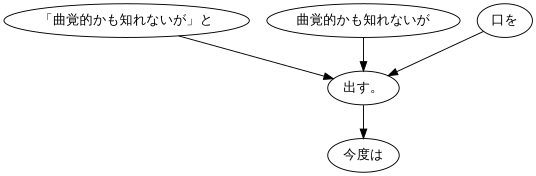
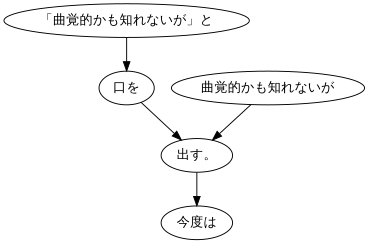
(251, 56) -> (127, 50)
